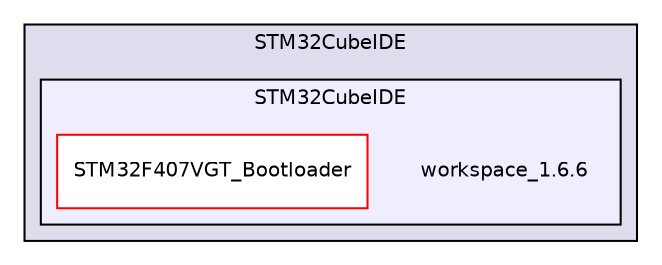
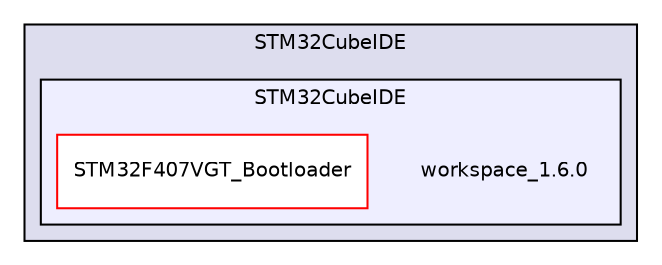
(504, 172) -> (504, 172)
